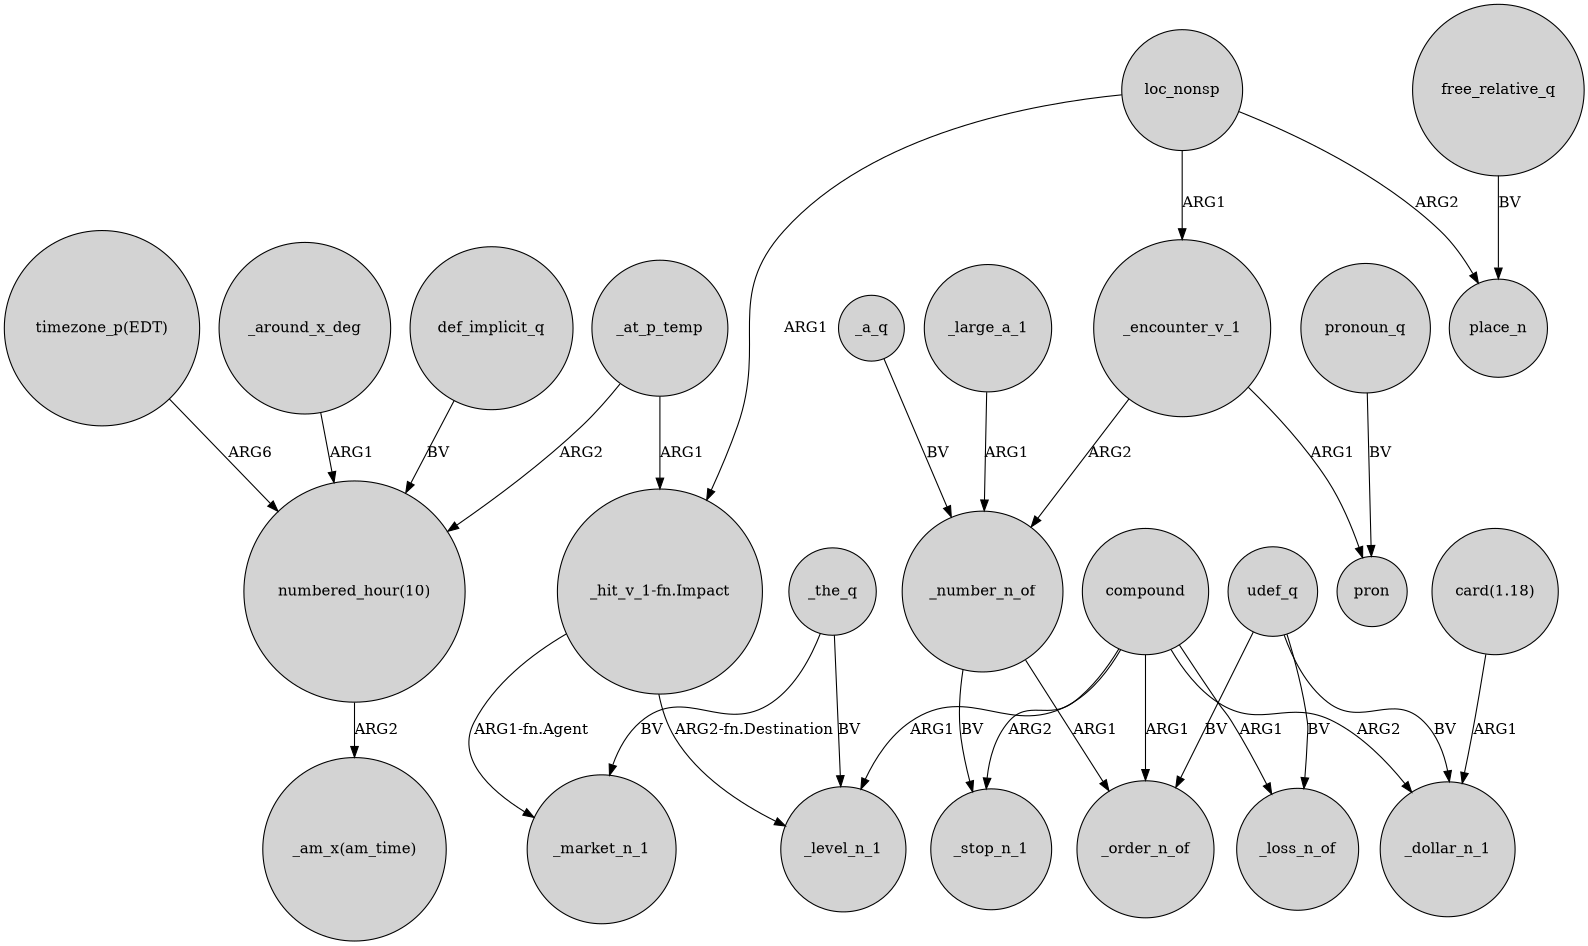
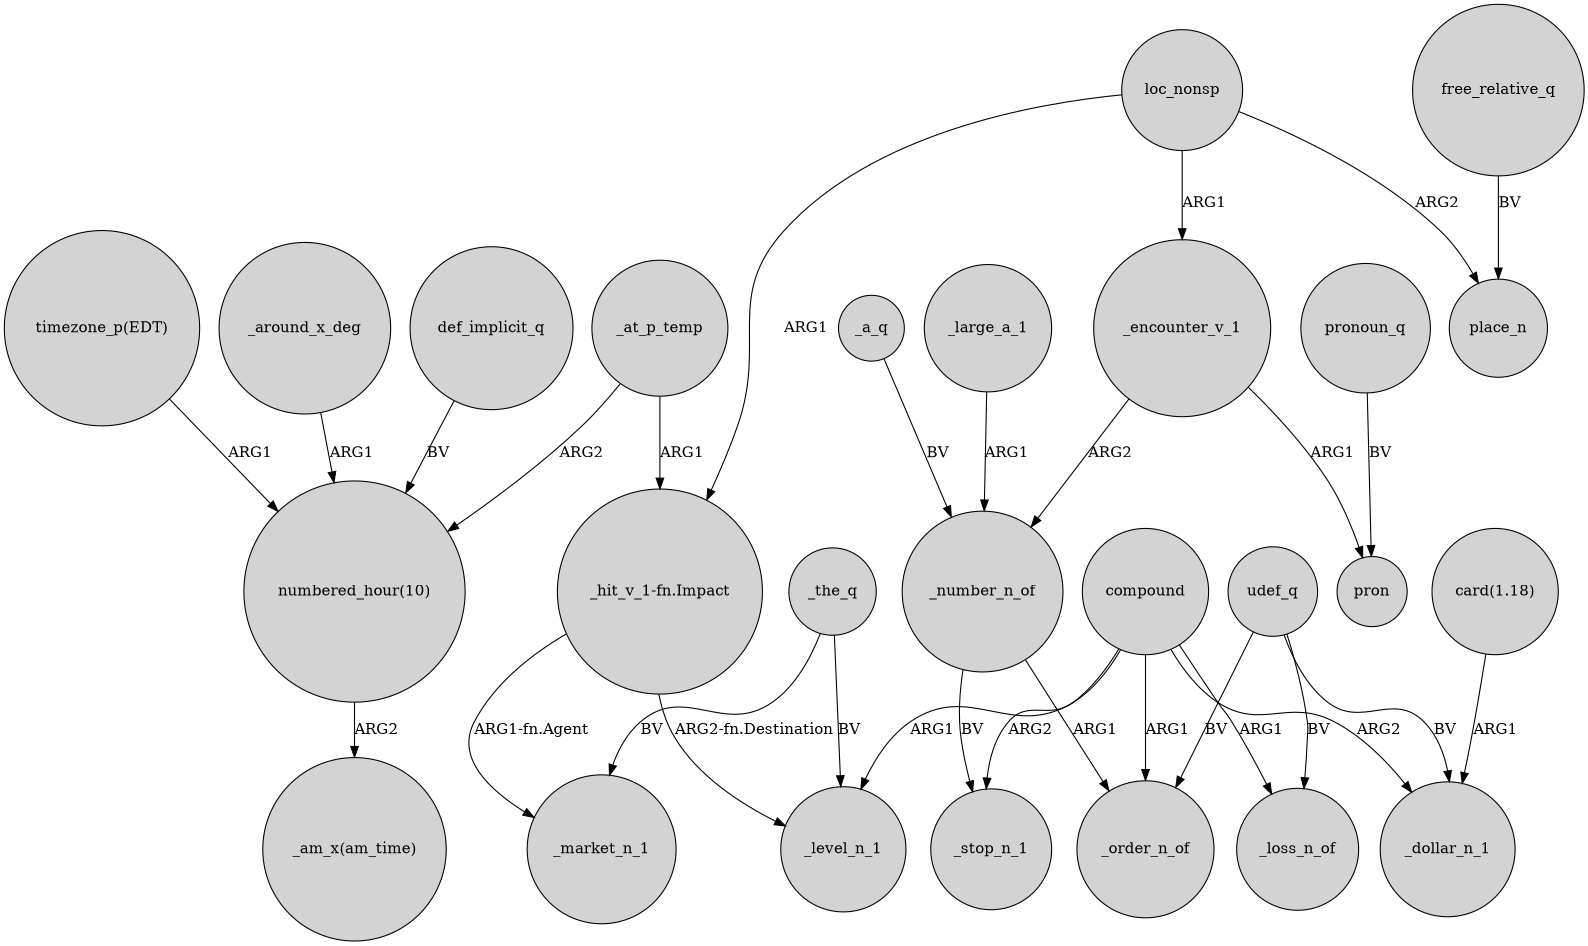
(250, 453) -> (250, 453)
